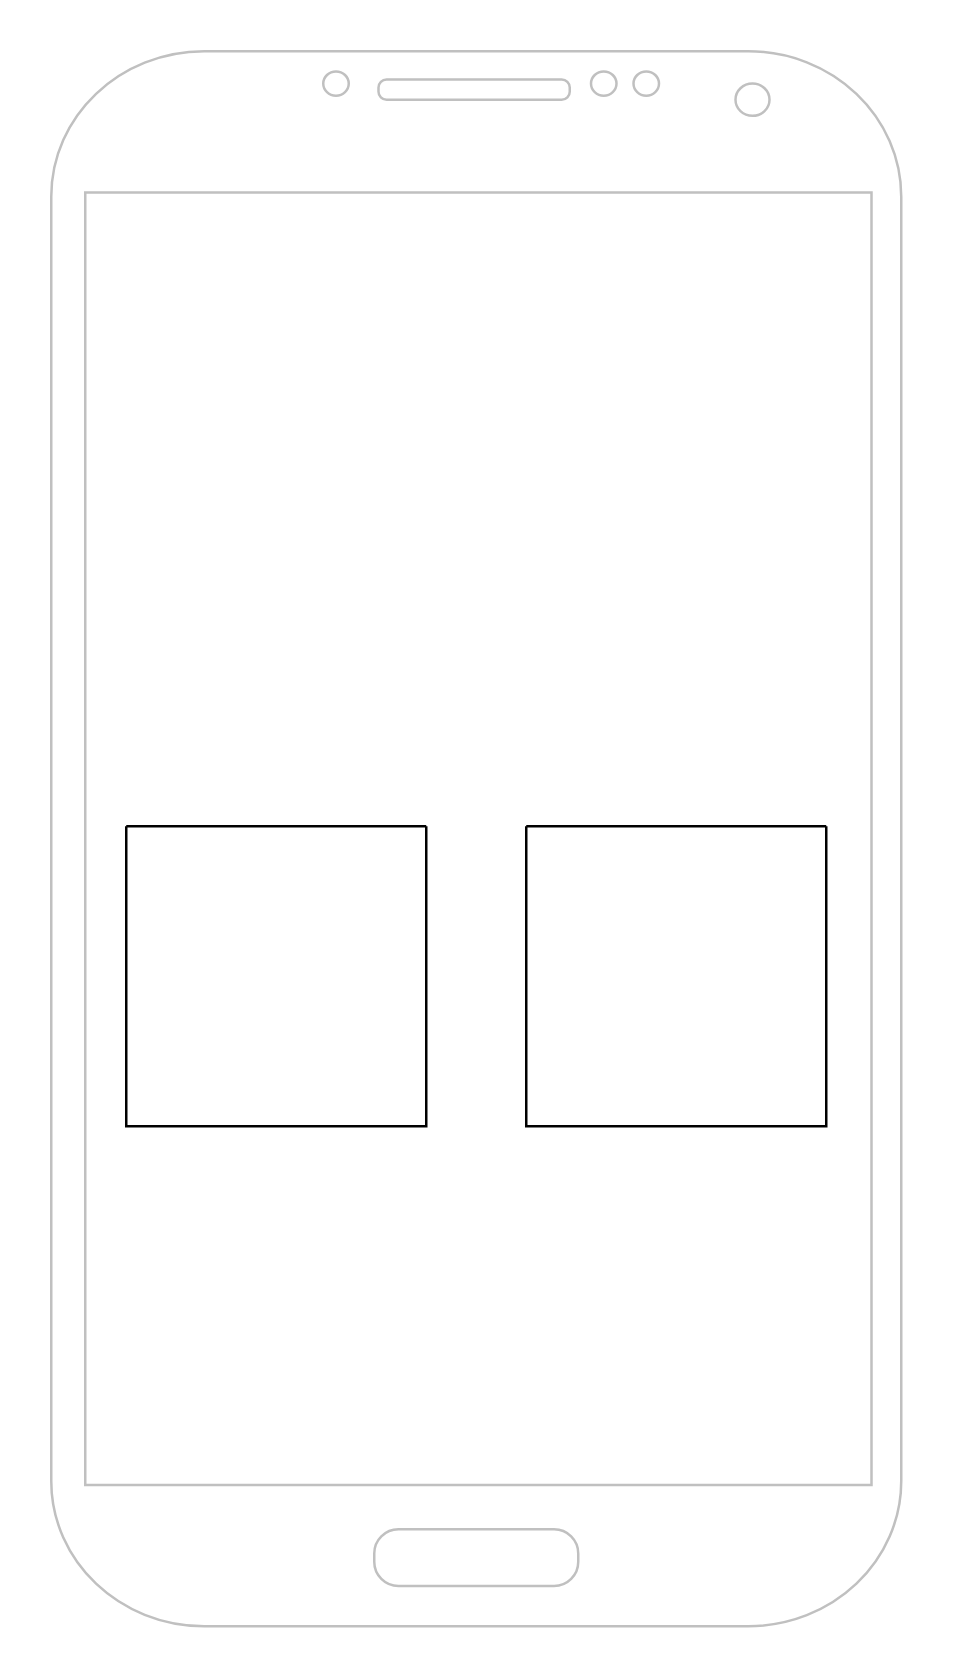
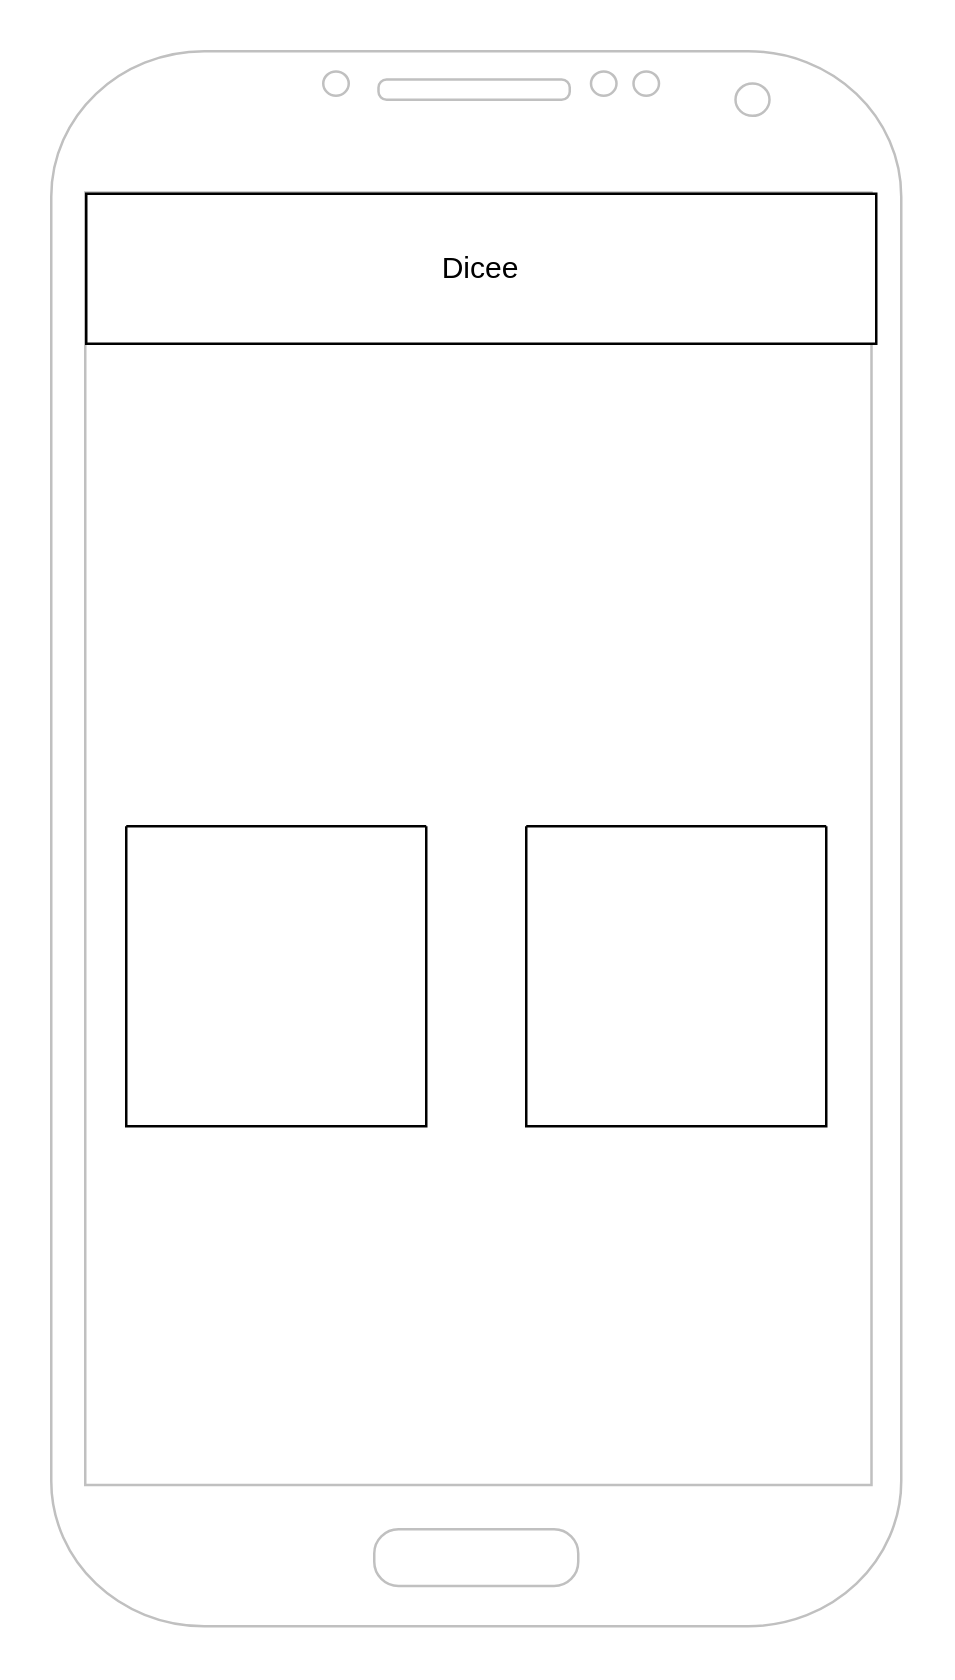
none -> (481, 269)
